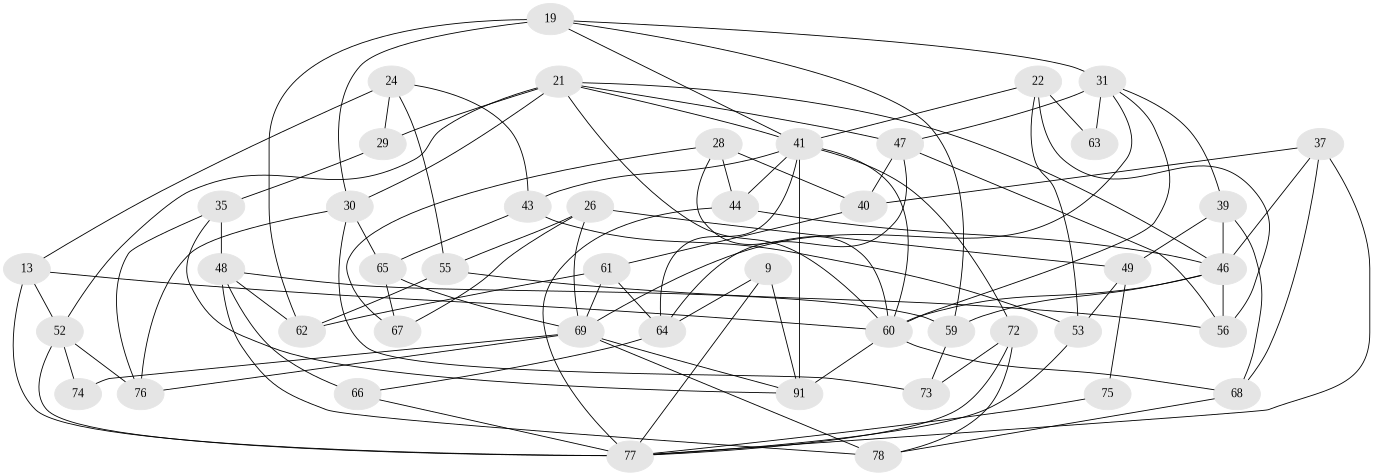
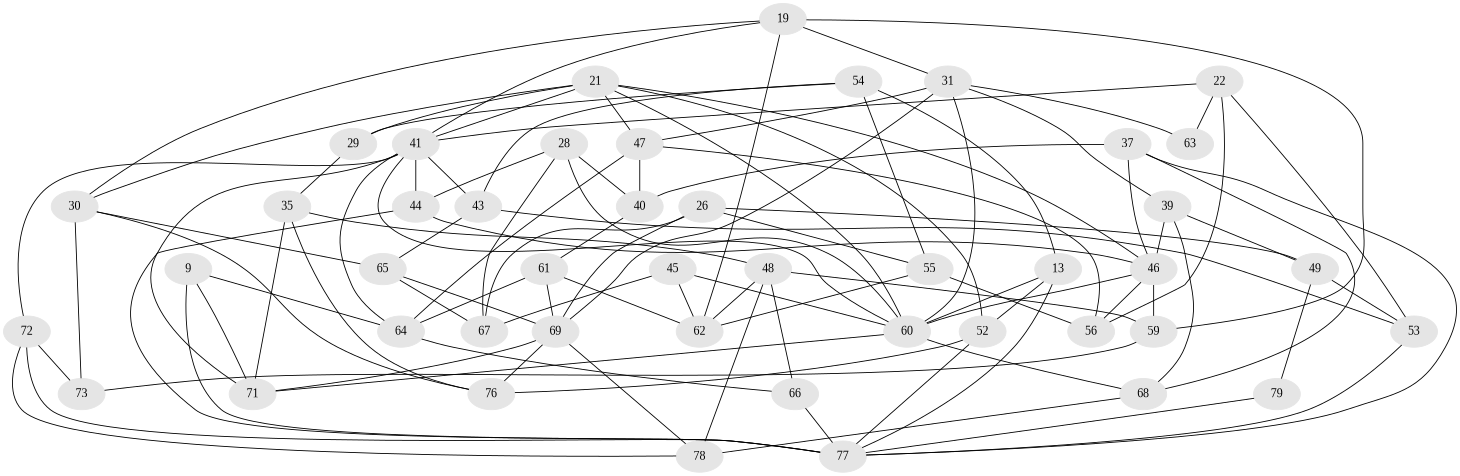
(391, 82) -> (859, 82)
none -> (673, 269)
(78, 394) -> none
(799, 394) -> (253, 394)
(1108, 394) -> (1277, 394)
